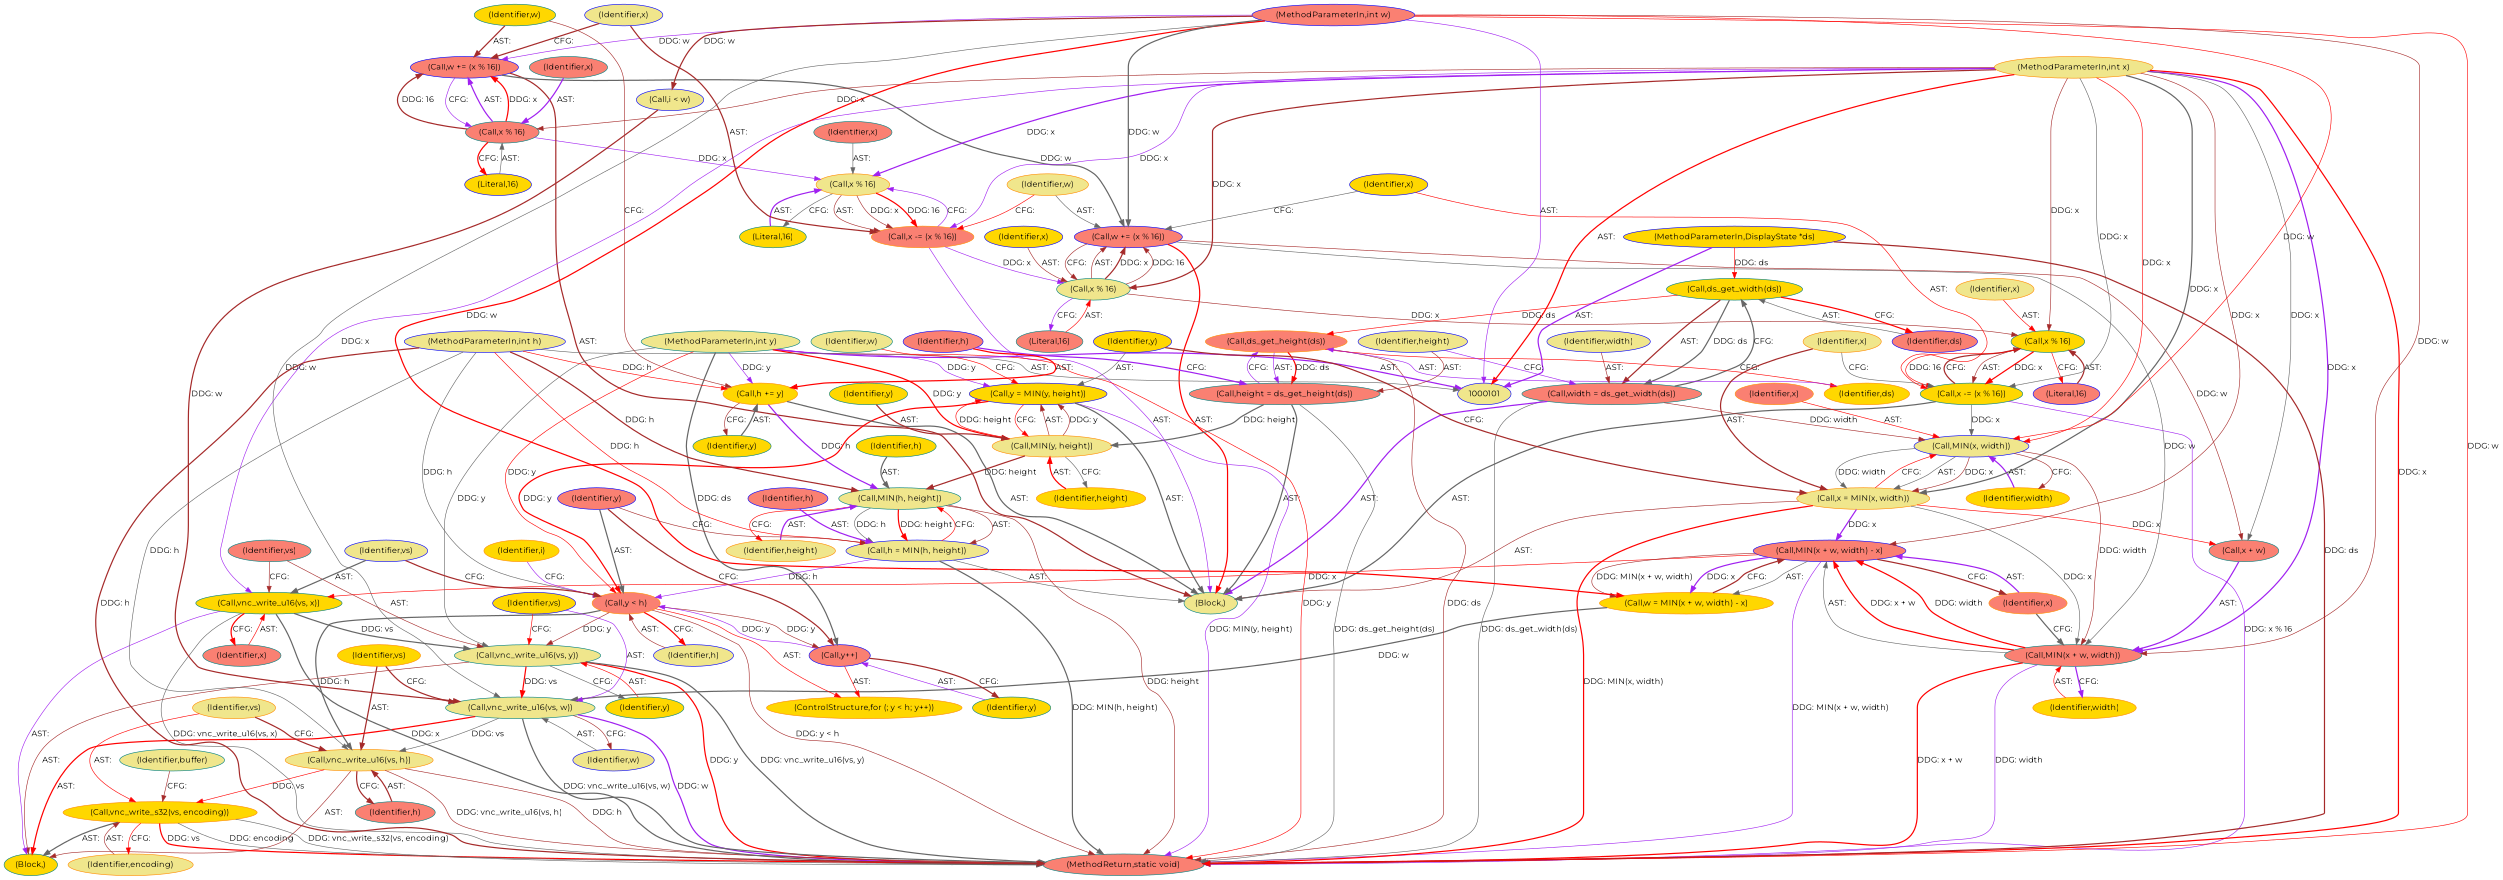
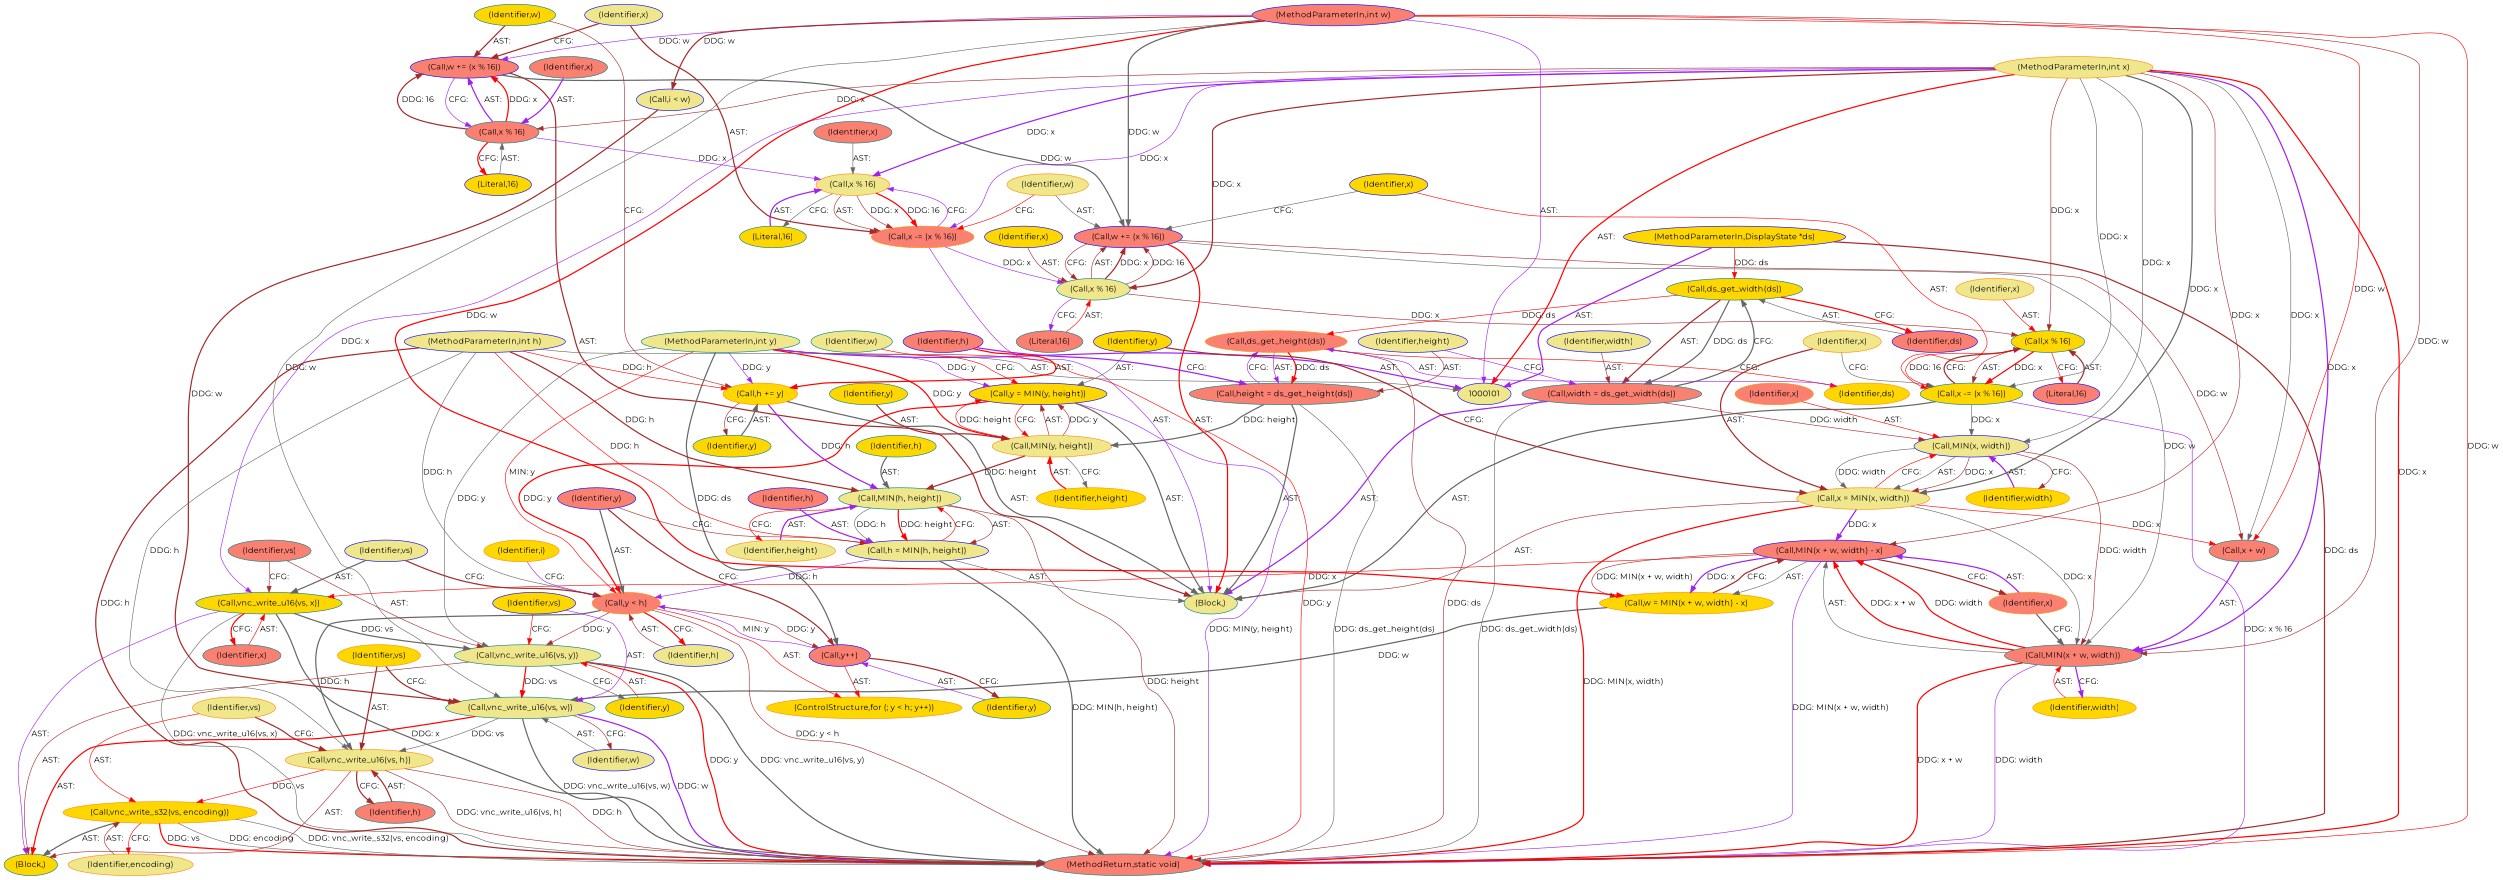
(2122, 41) -> (2169, 33)
(2142, 279) -> (2142, 279)
(522, 472) -> (522, 472)
(756, 629) -> (756, 629)
(172, 760) -> none
